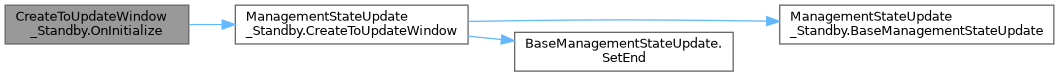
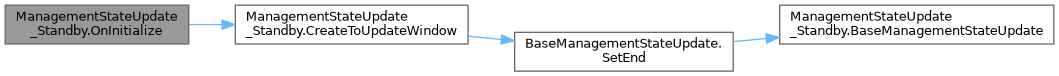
(617, 20) -> (750, 40)
(97, 25) -> (97, 25)
